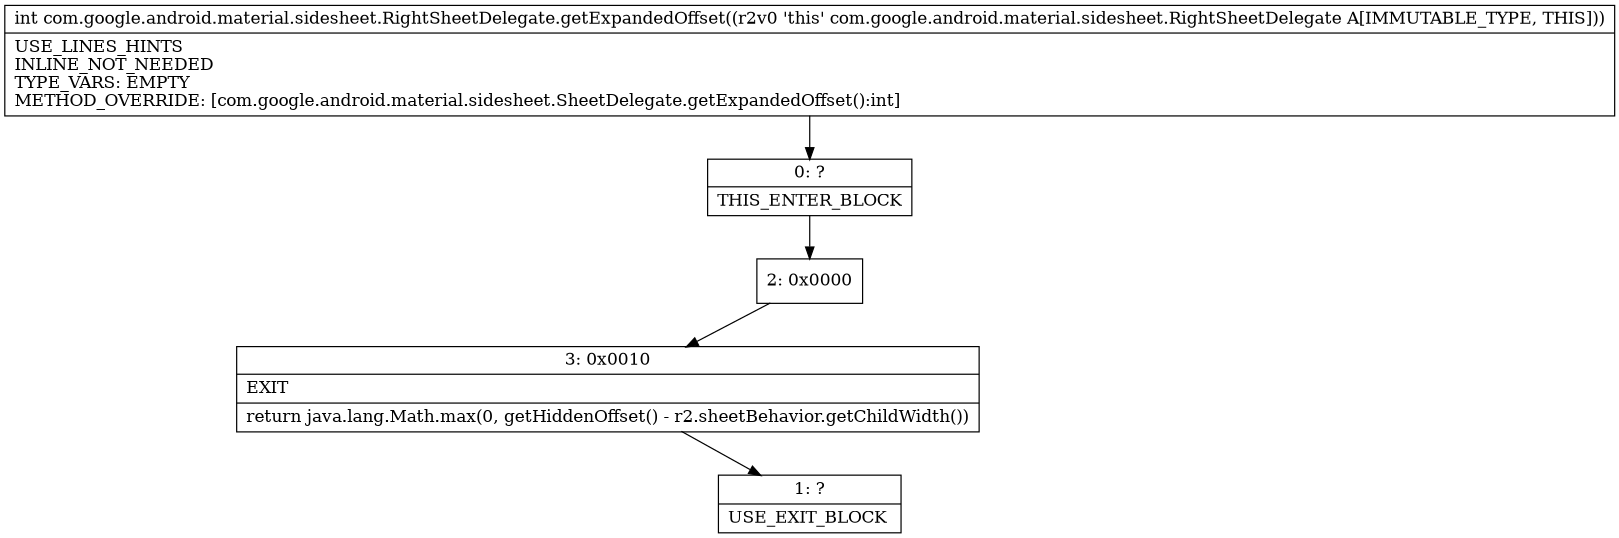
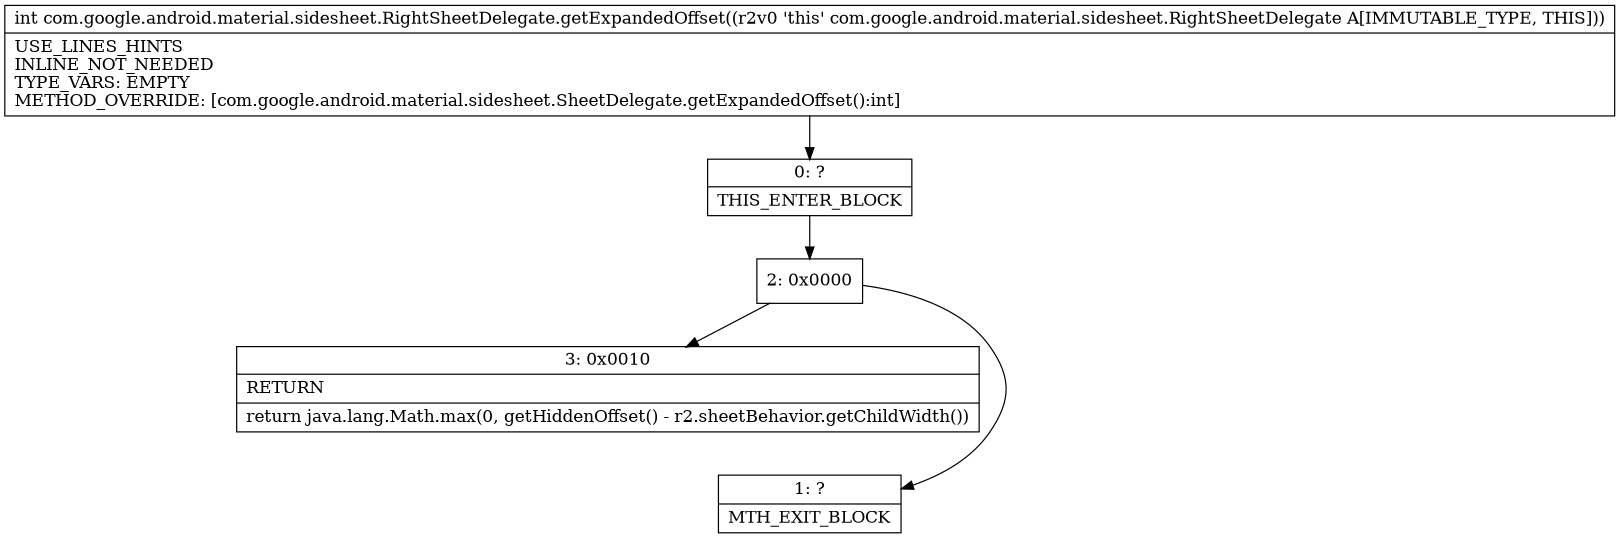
(267, 388) -> (285, 388)
(716, 450) -> (1001, 365)
(808, 518) -> (810, 518)
